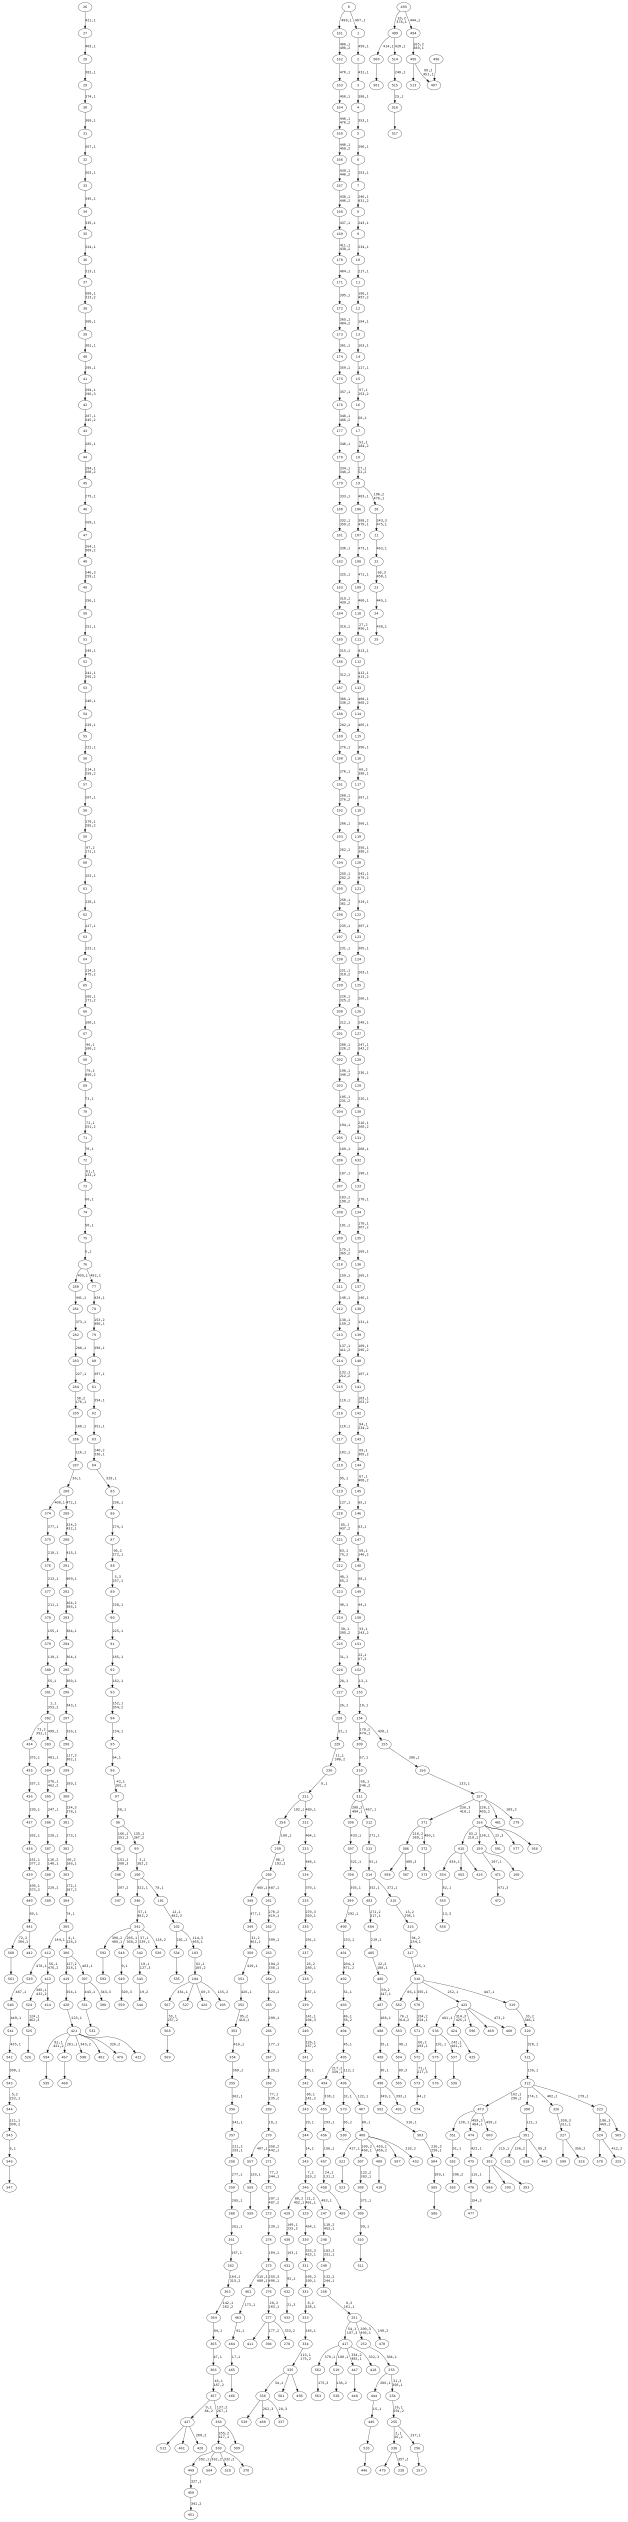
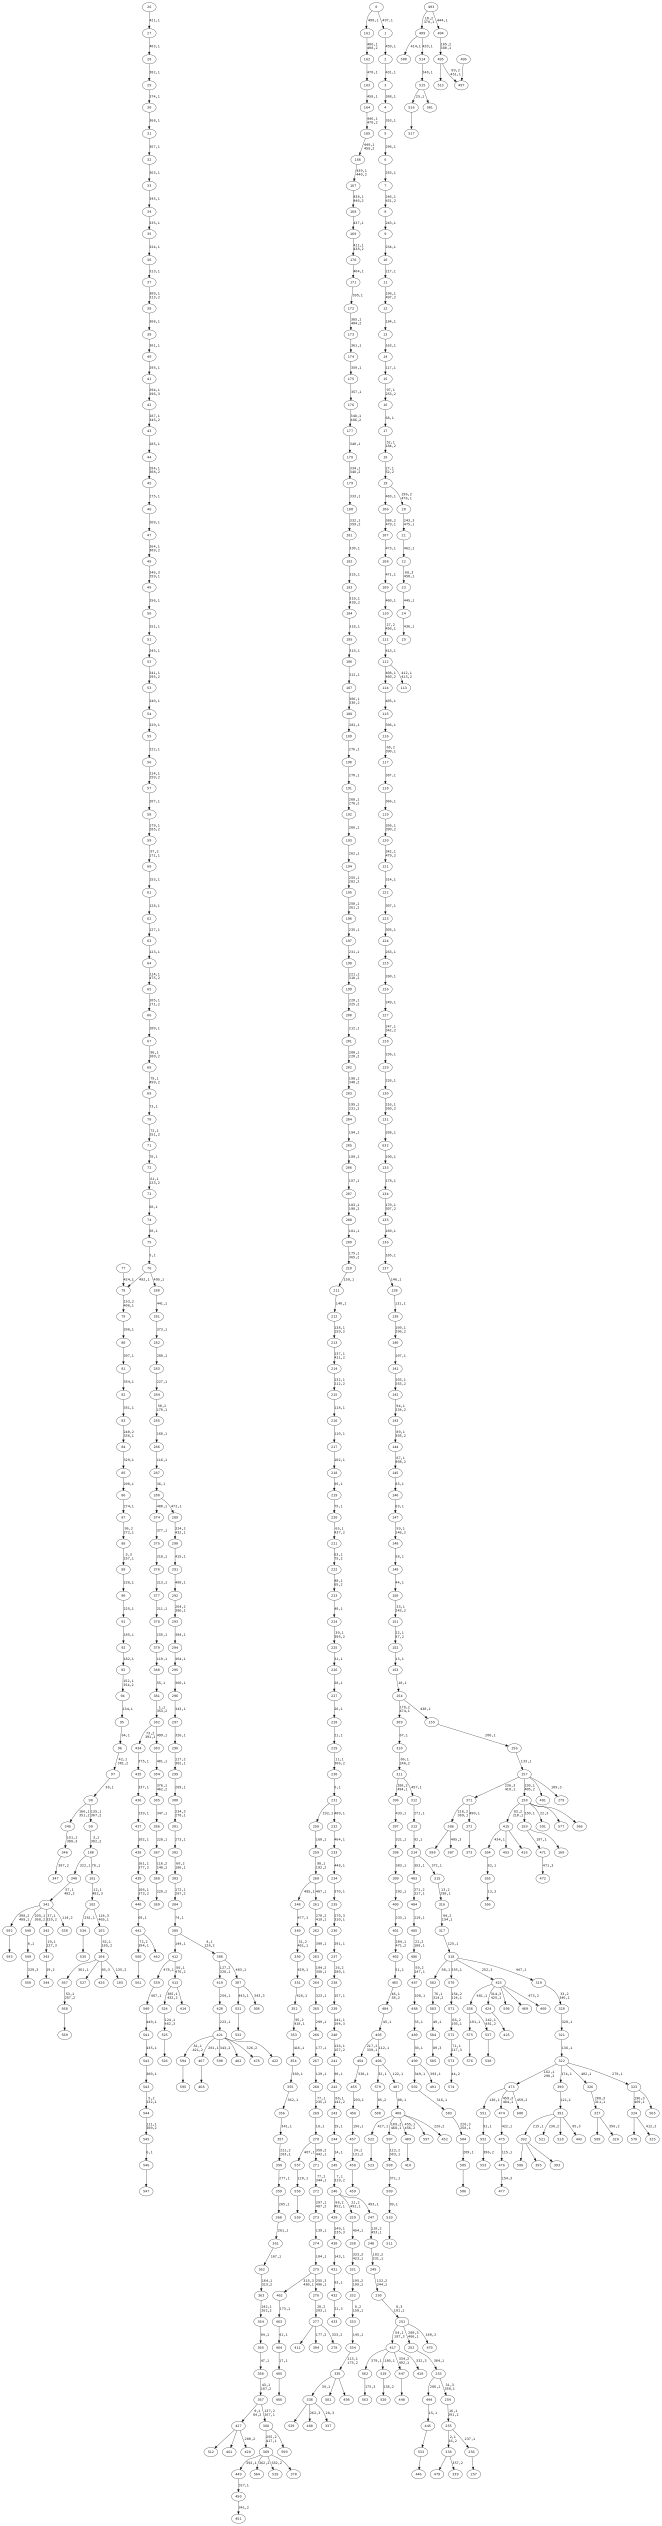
(376, 71) -> (426, 95)
(358, 700) -> (385, 674)
(89, 1274) -> (138, 1279)
(345, 1503) -> (339, 1506)
